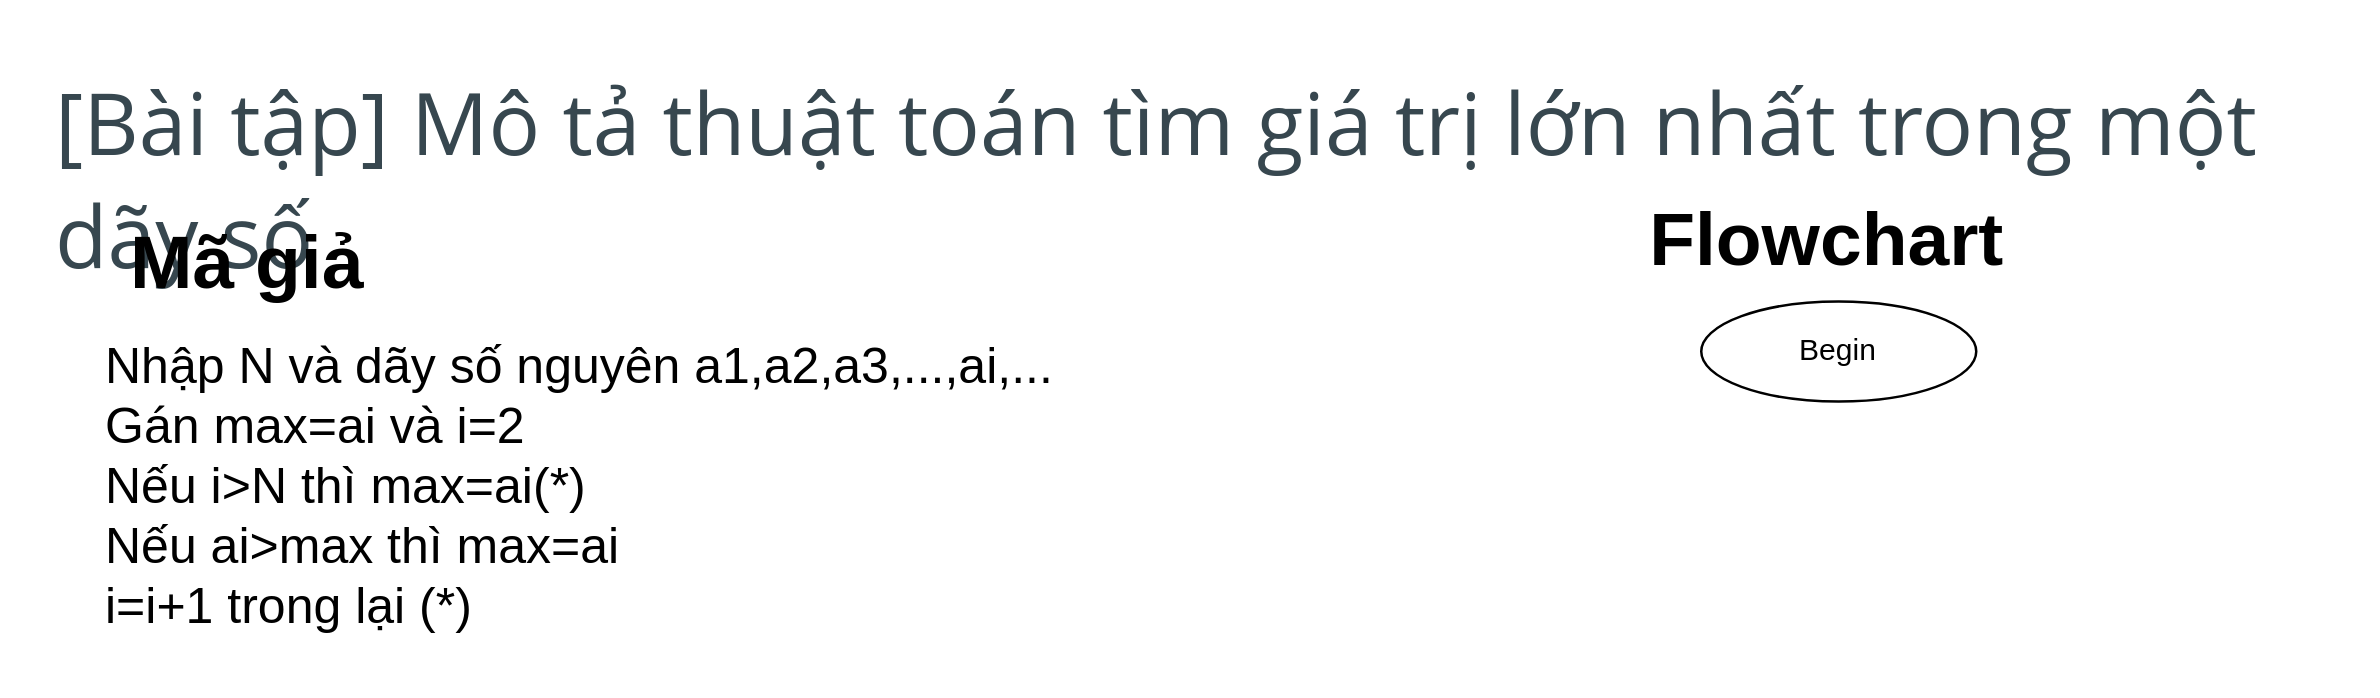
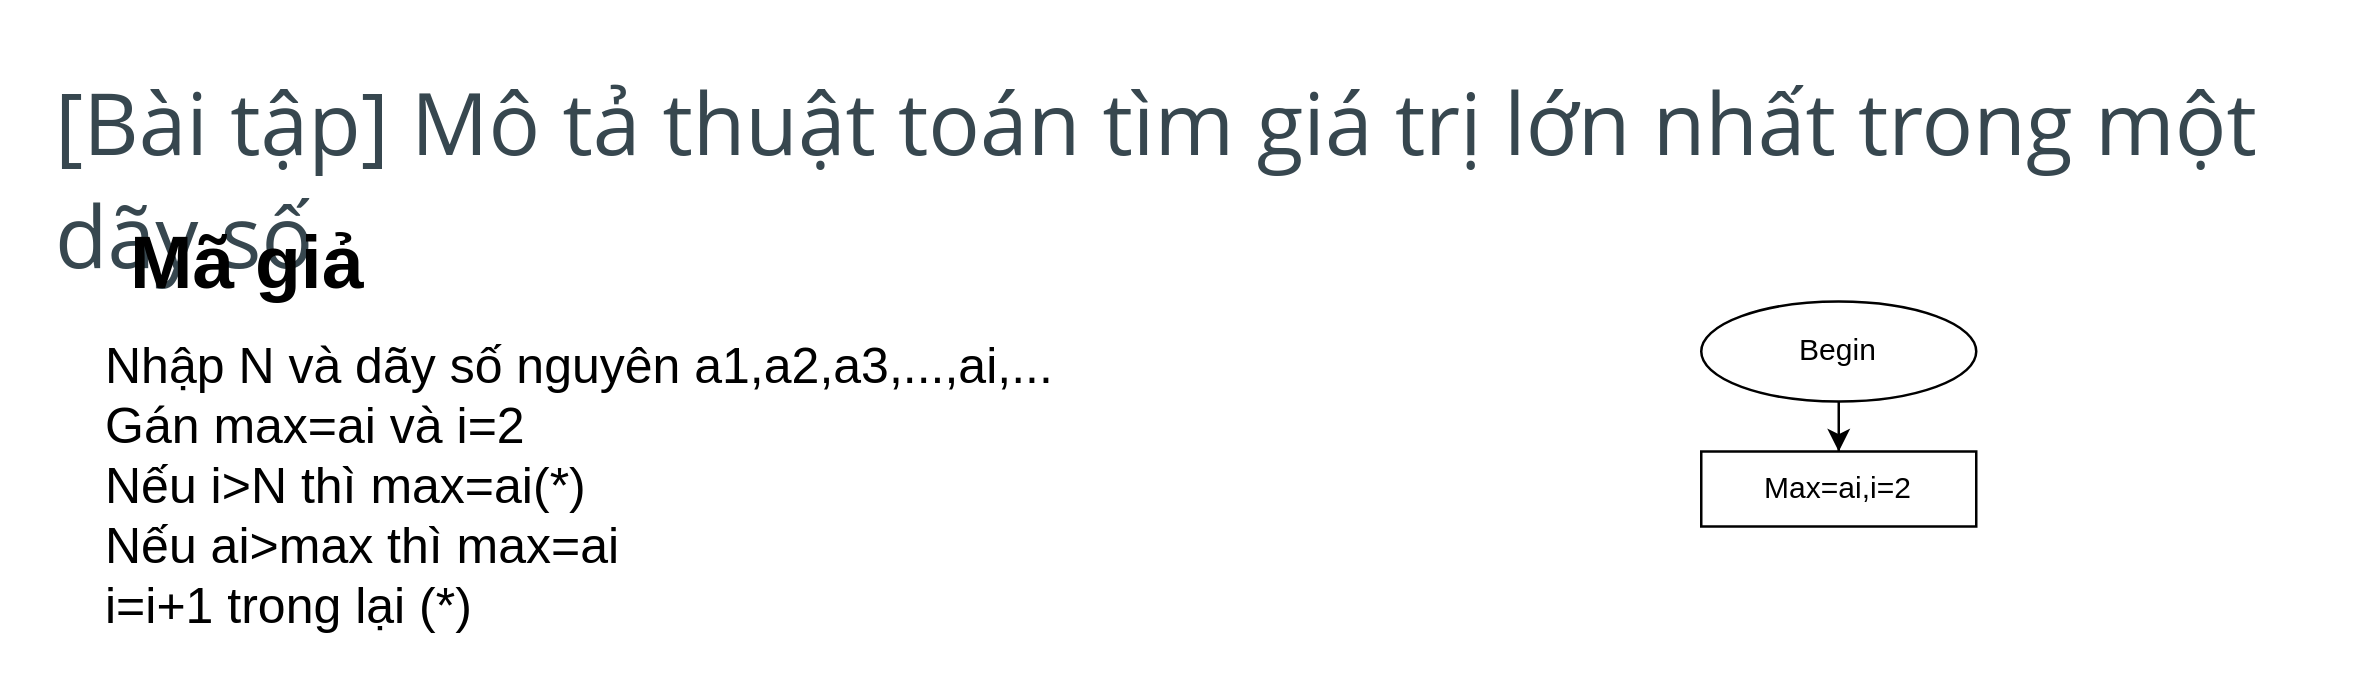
(1826, 239) -> none
none -> (1839, 434)
none -> (1839, 489)
